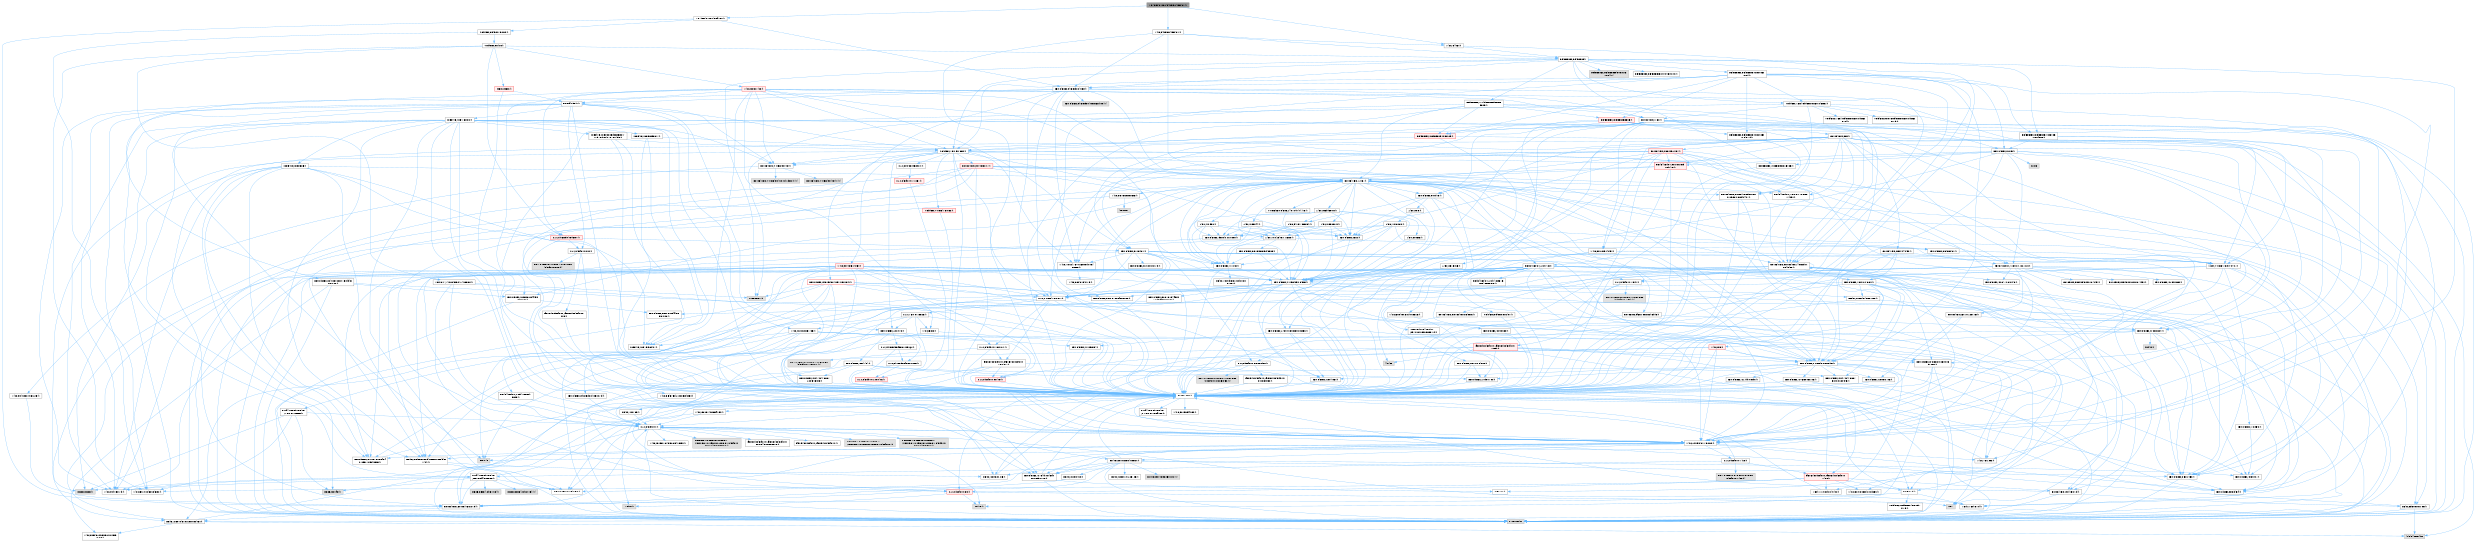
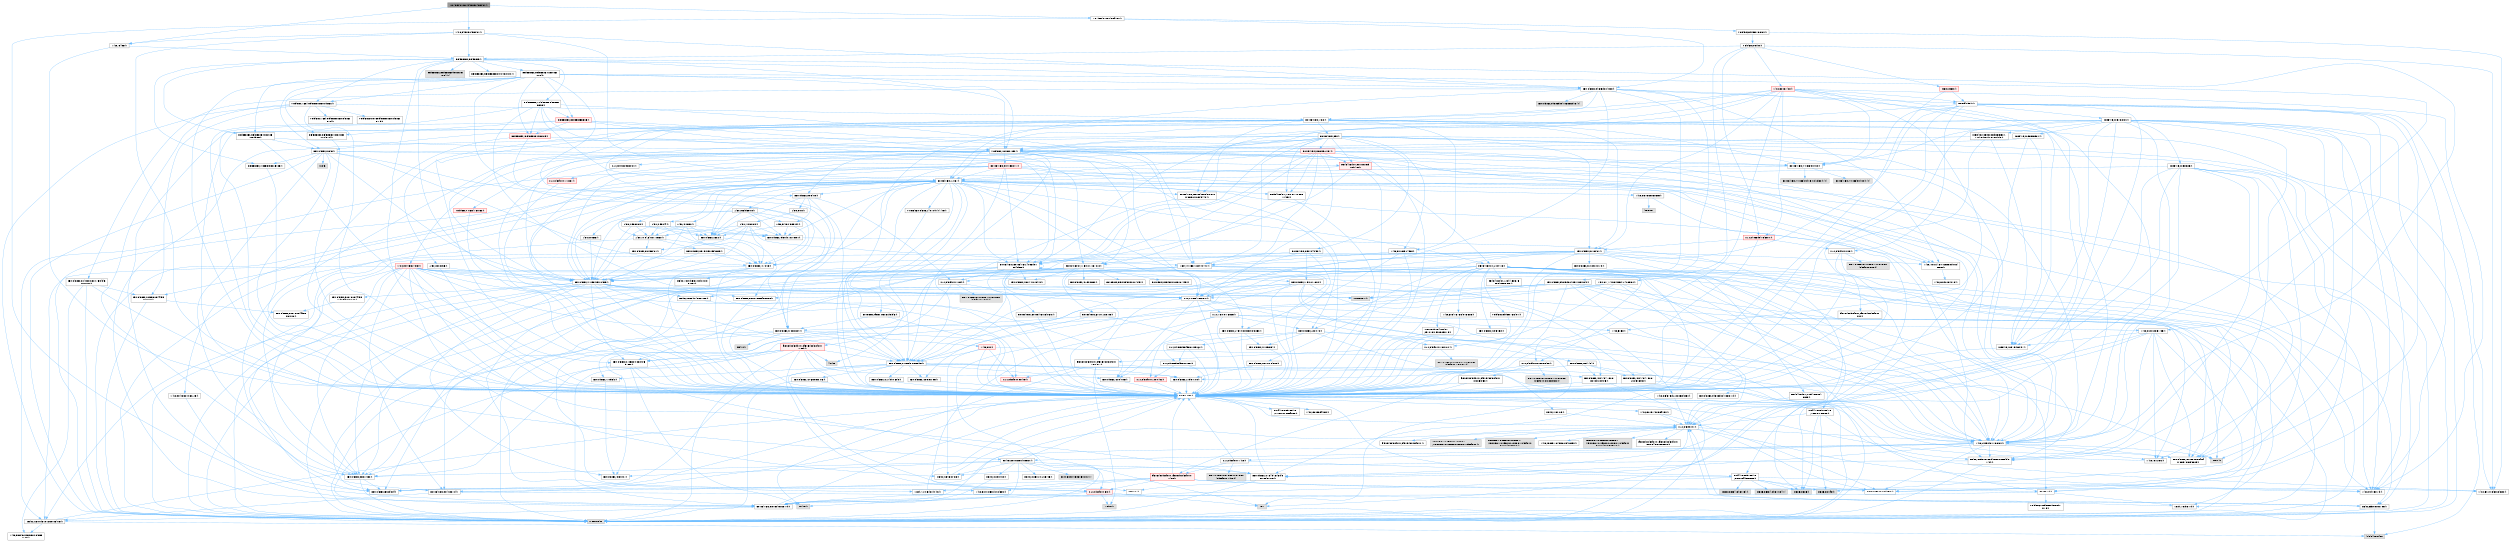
(831, 282) -> (1568, 282)
none -> (1811, 351)
(2045, 397) -> (761, 371)
